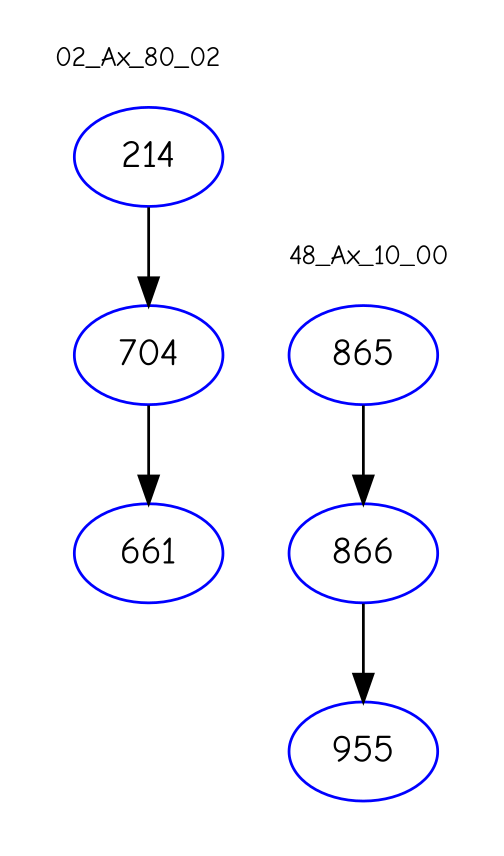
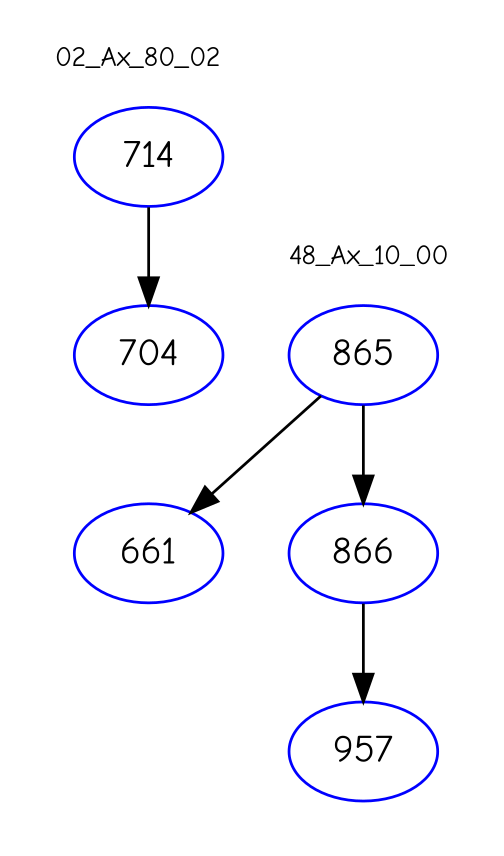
(149, 157) -> (149, 157)
(149, 441) -> (285, 428)
(363, 752) -> (363, 752)
